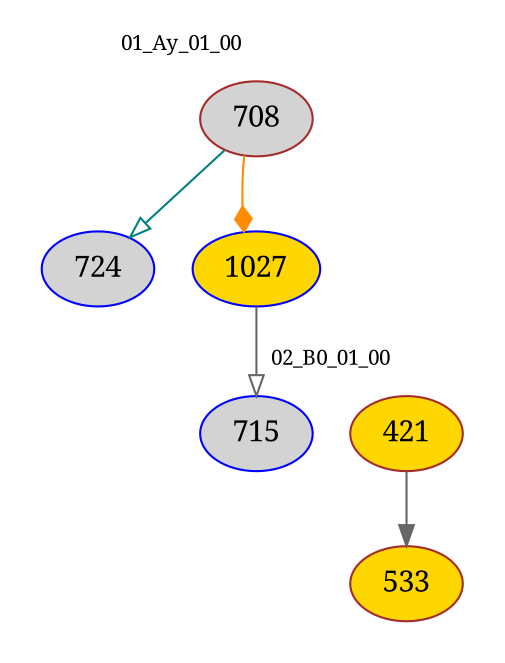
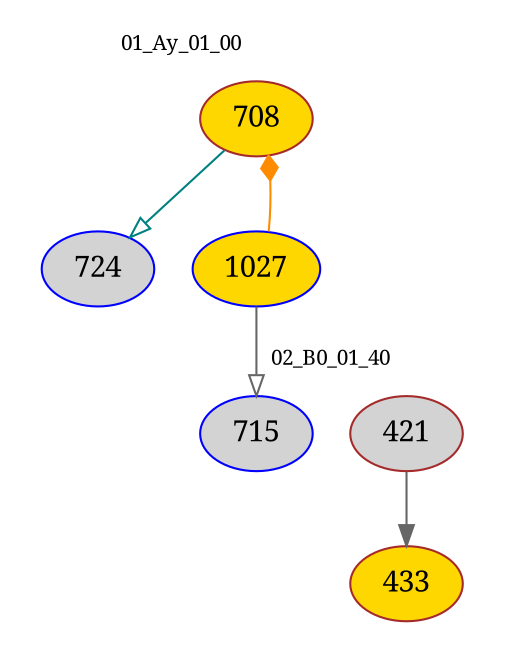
(256, 119) -> (256, 119)
(243, 181) -> (270, 206)
(331, 360) -> (331, 360)
(407, 434) -> (407, 434)
(407, 584) -> (407, 584)
